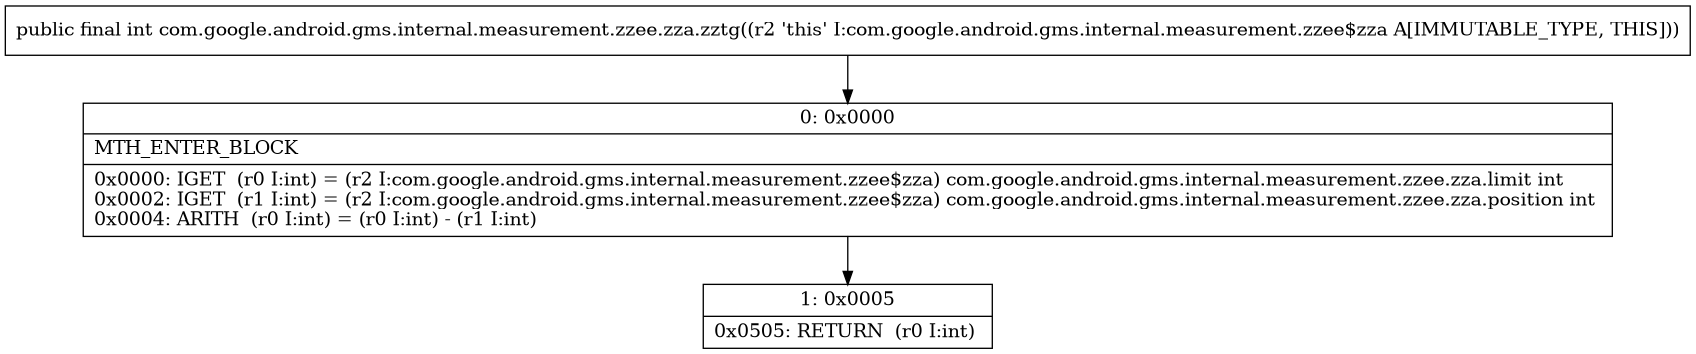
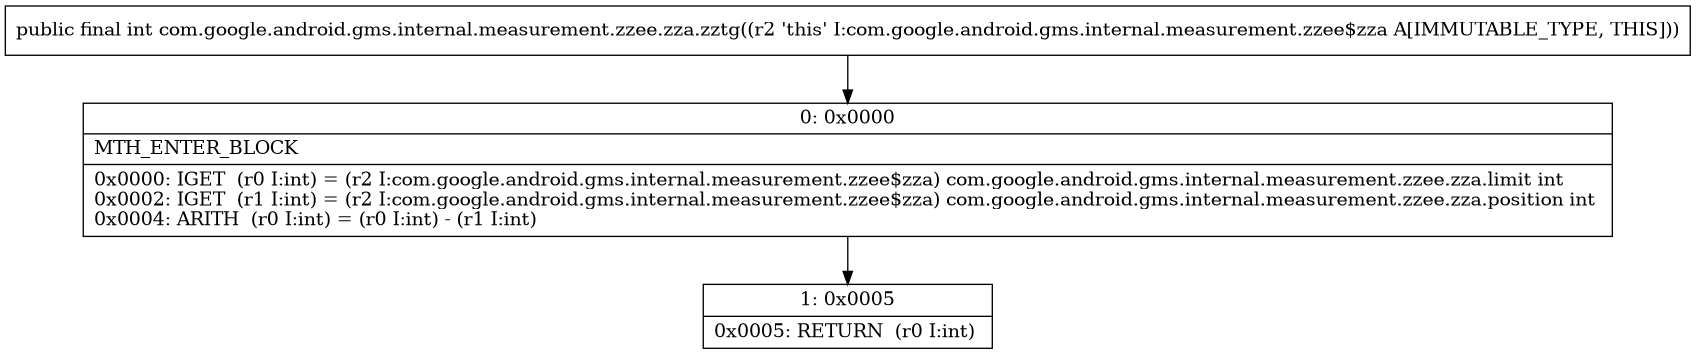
(848, 332) -> (848, 332)
